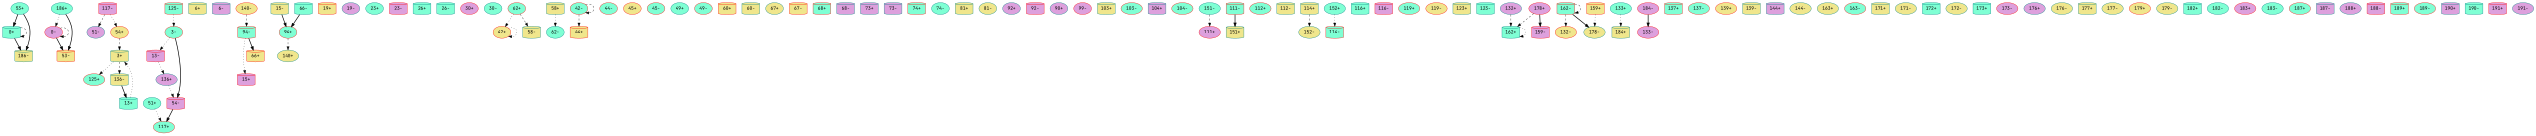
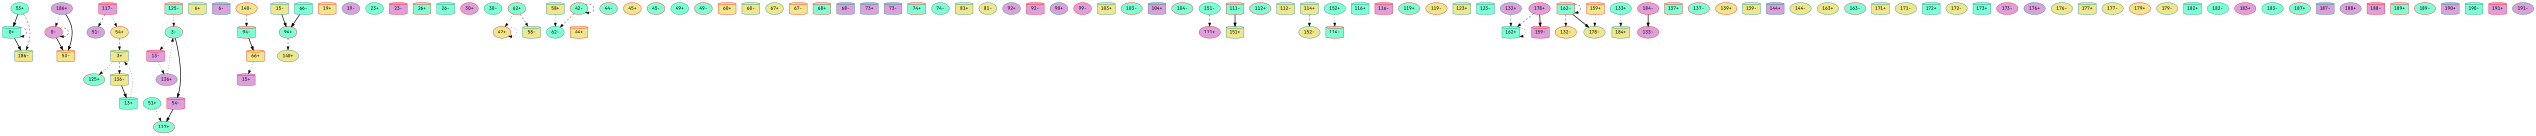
(62, 9) -> (62, 9)
(422, 9) -> (422, 9)
(579, 19) -> (568, 19)
(30, 30) -> (30, 30)
(243, 54) -> (251, 66)
(171, 90) -> (170, 58)
